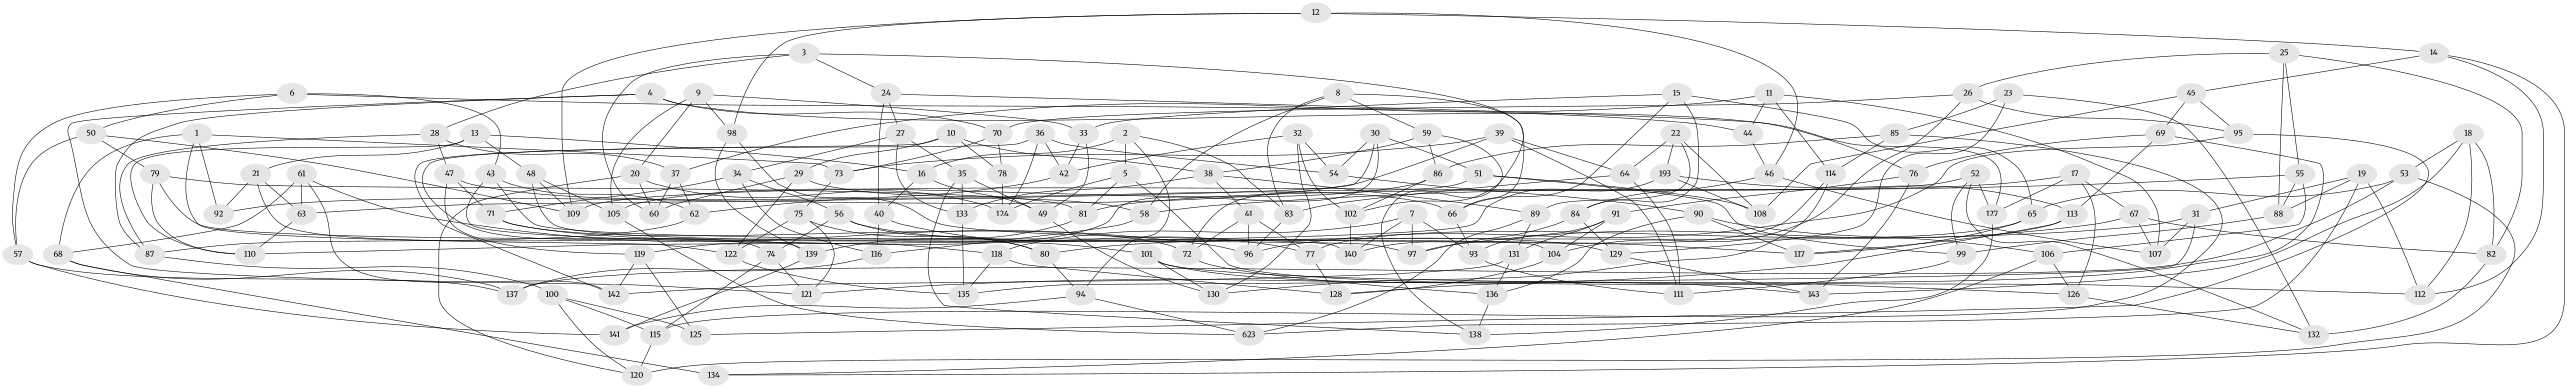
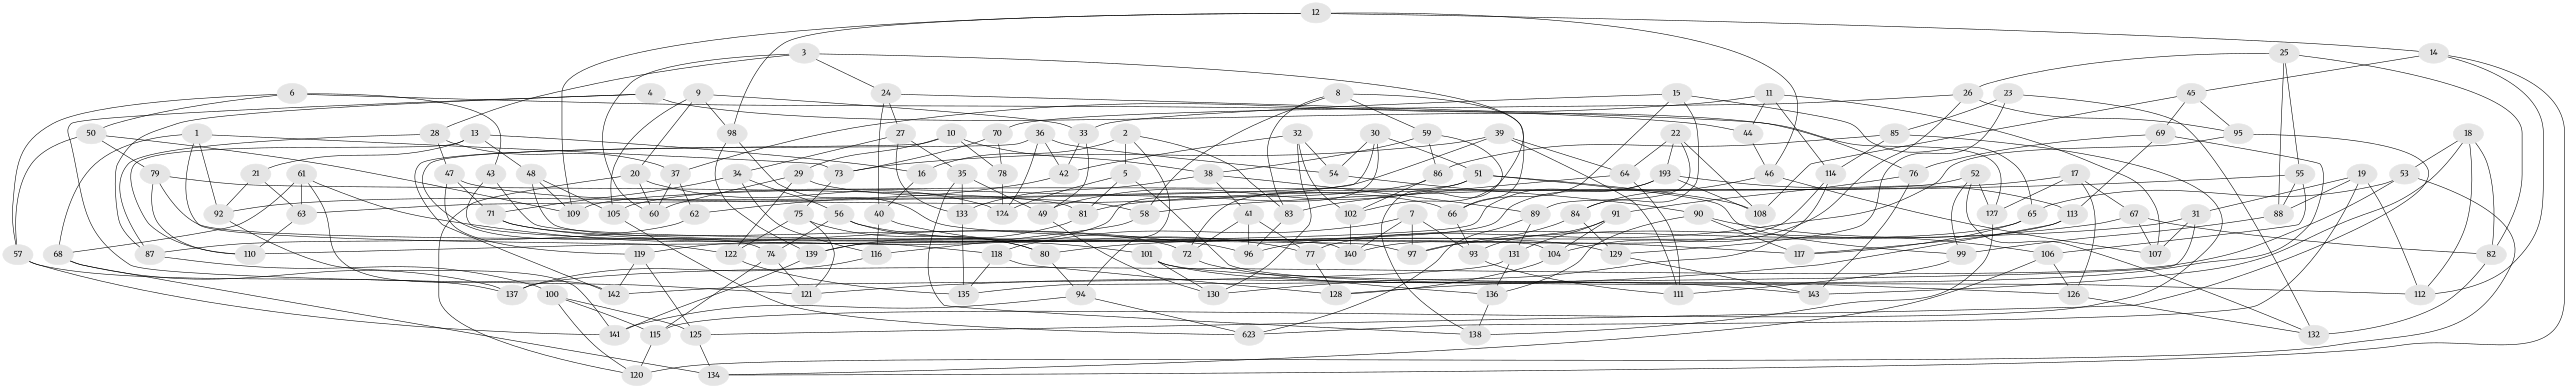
(824, 113) -> none
(602, 194) -> none
(982, 194) -> (1260, 194)
(517, 241) -> (1245, 240)
none -> (486, 271)
none -> (705, 355)
